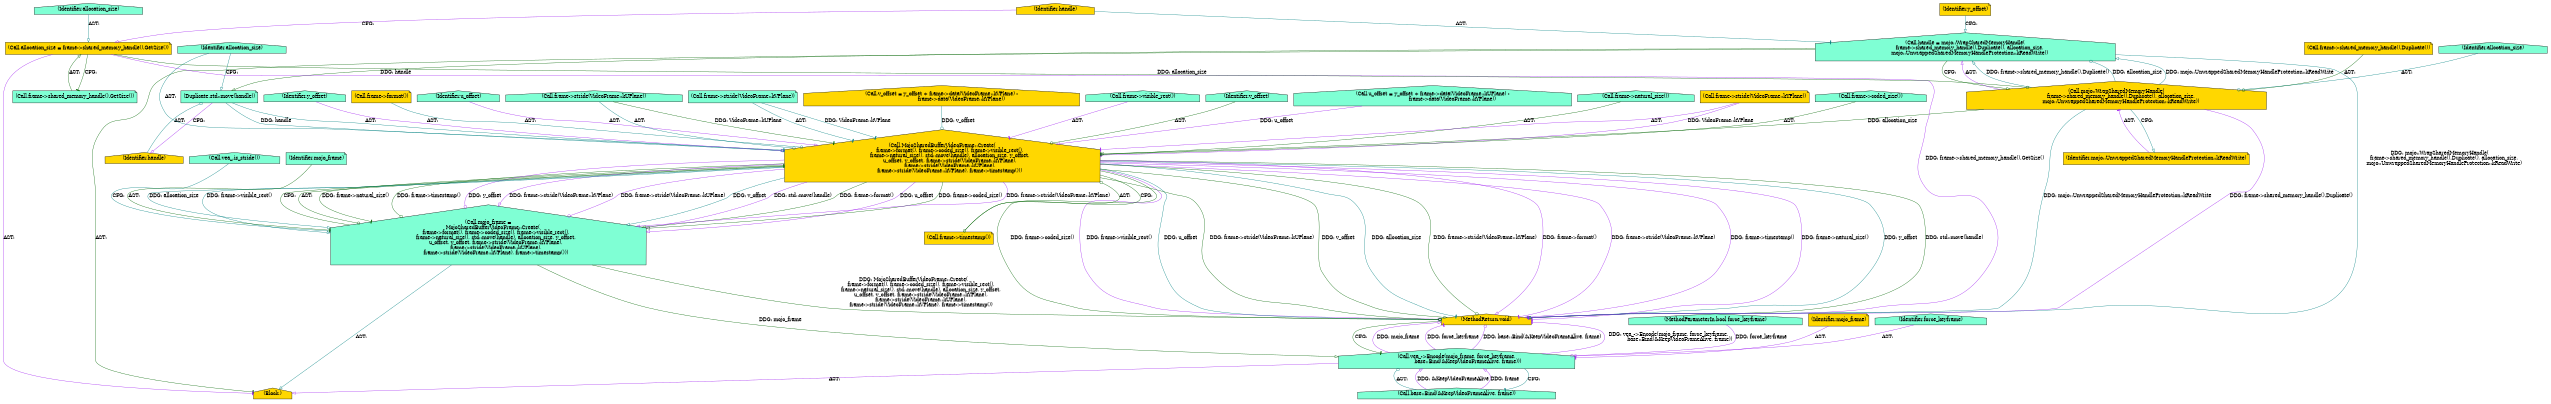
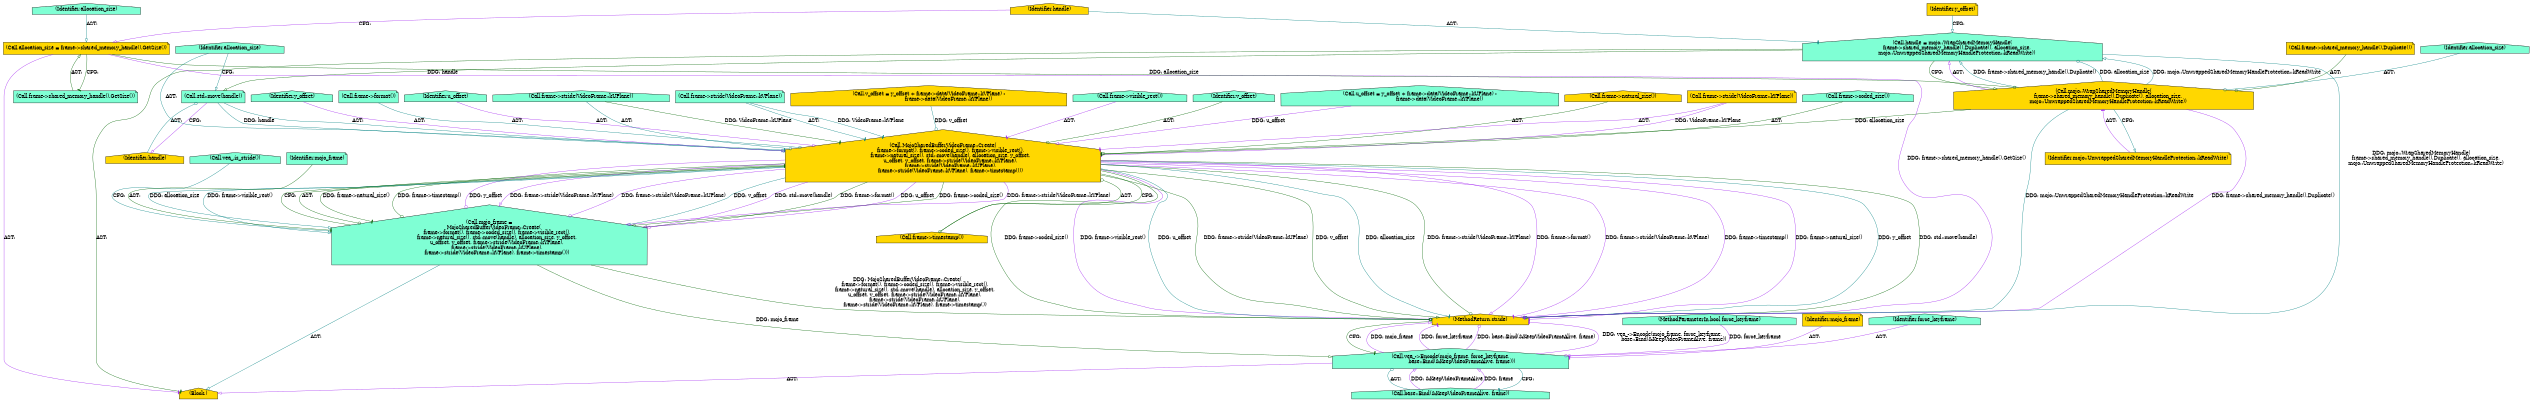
(219, 97) -> (213, 97)
(381, 97) -> (369, 97)
(1636, 97) -> (1623, 97)
(959, 238) -> (932, 238)
(1486, 320) -> (1480, 320)
